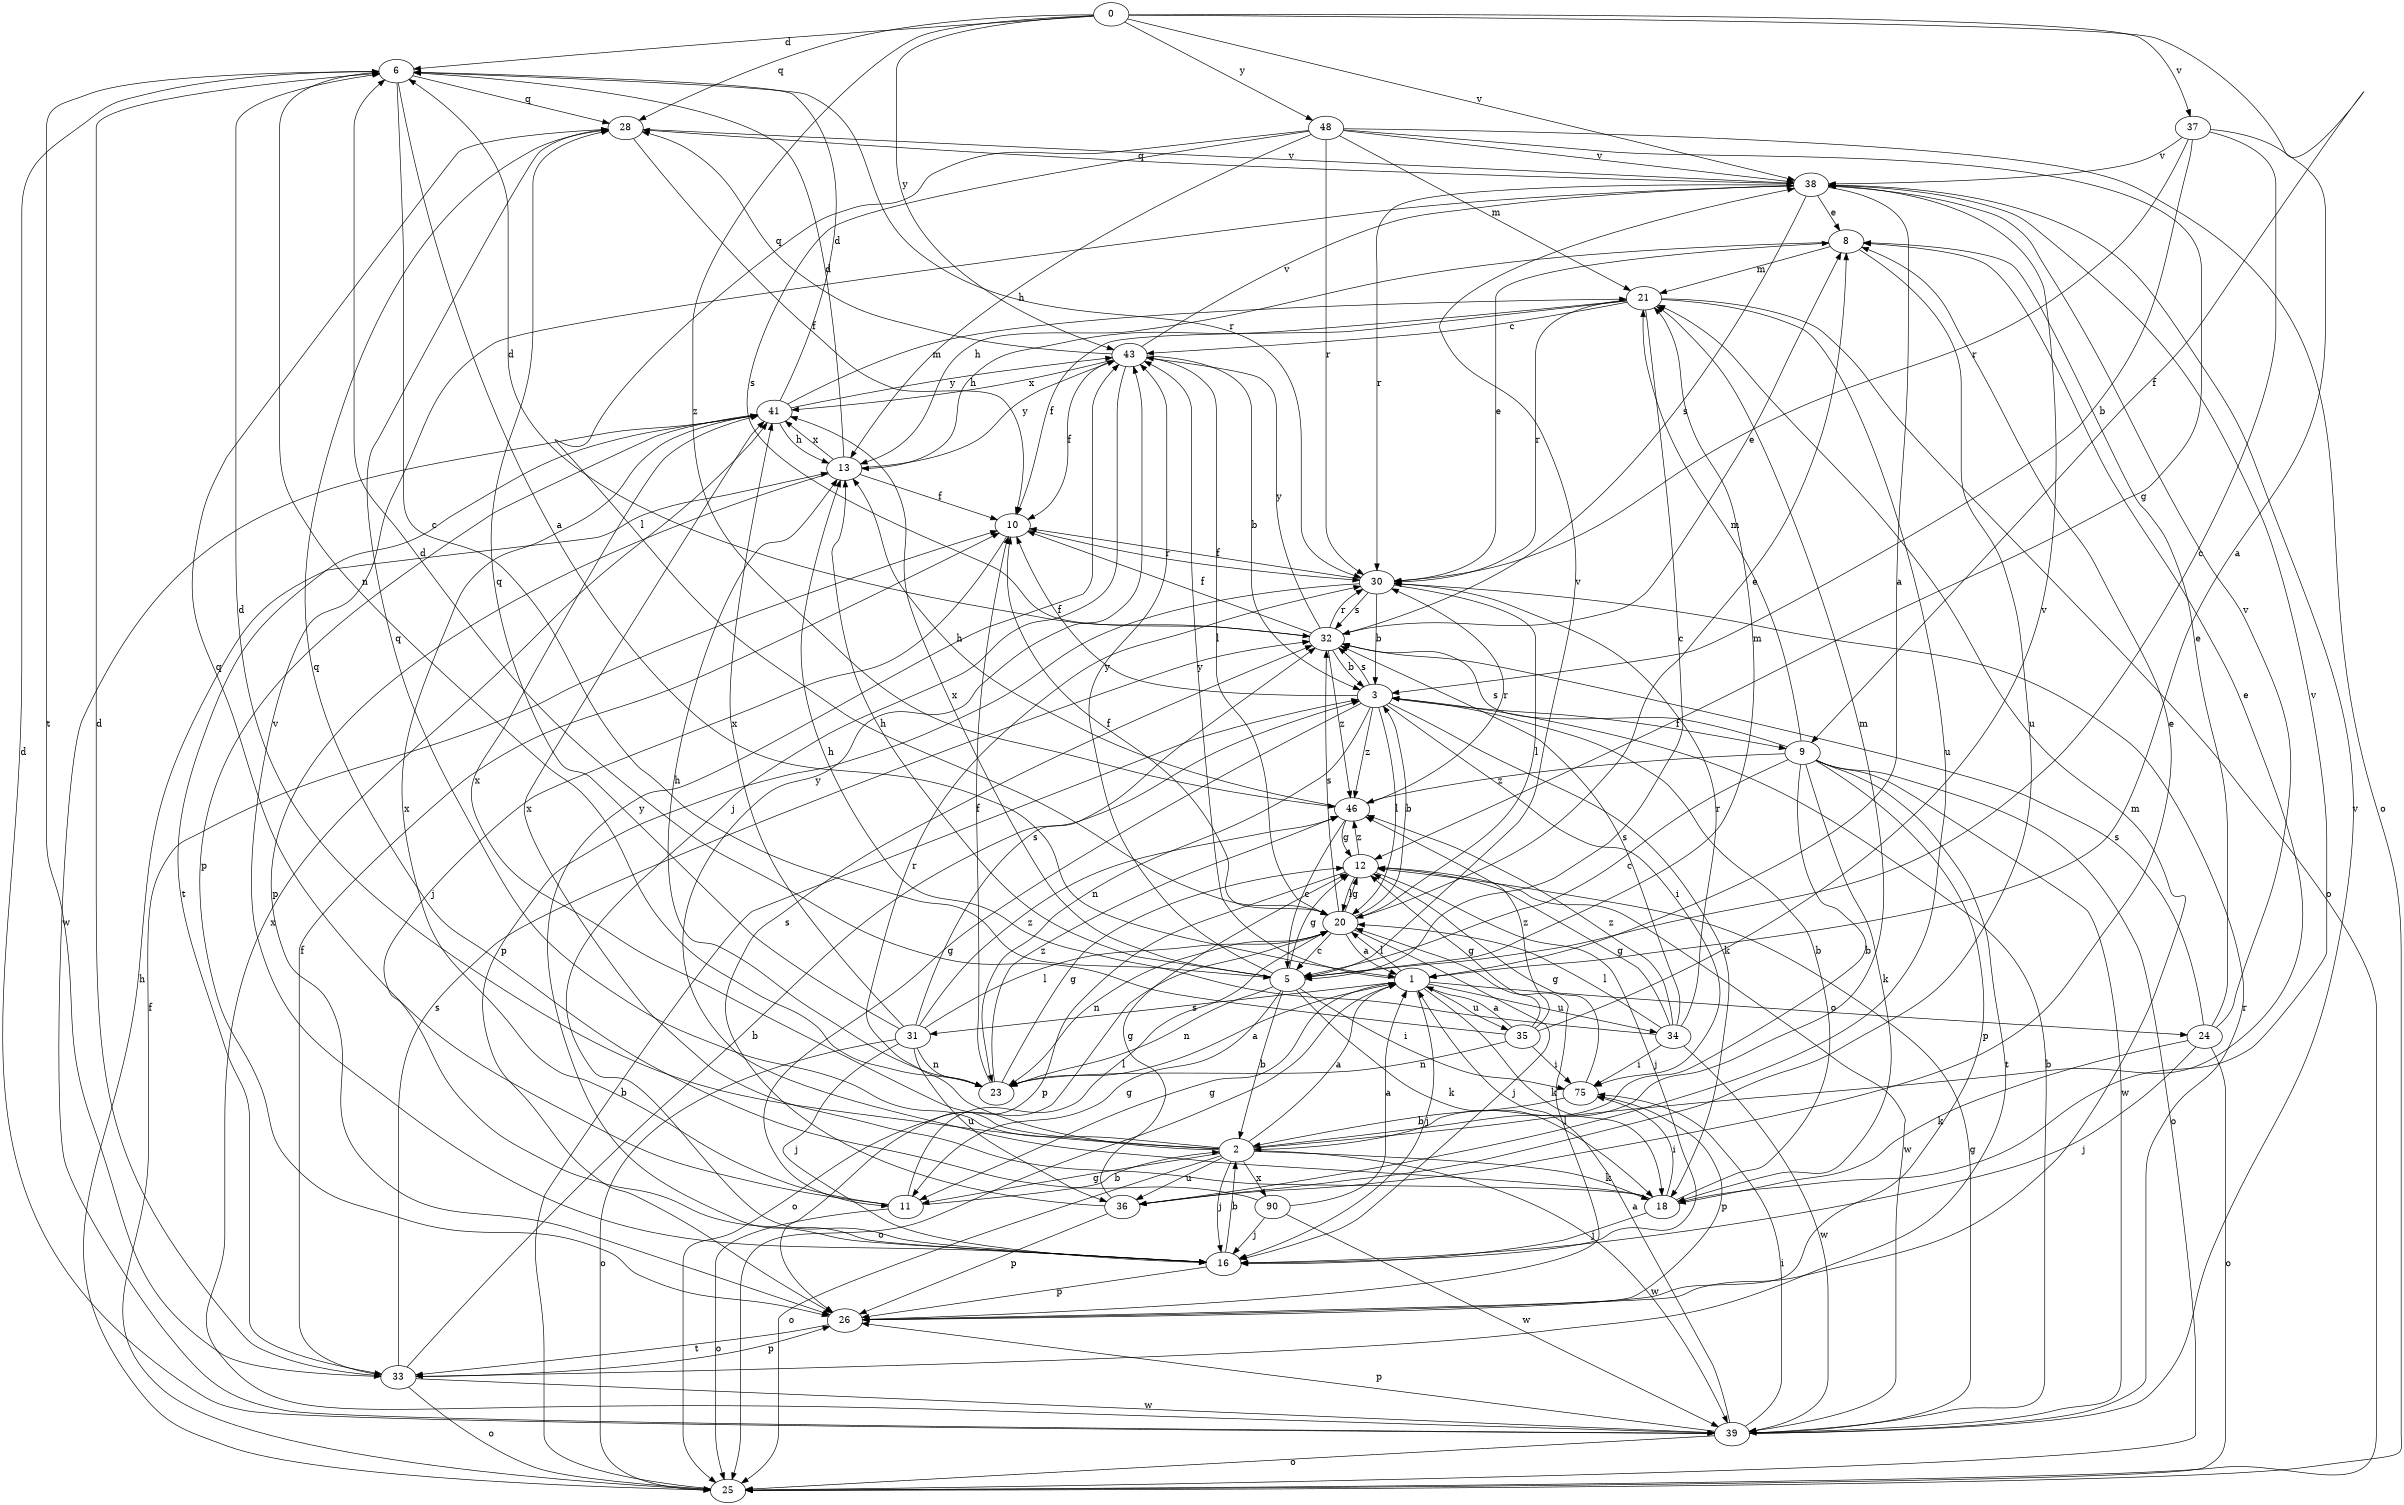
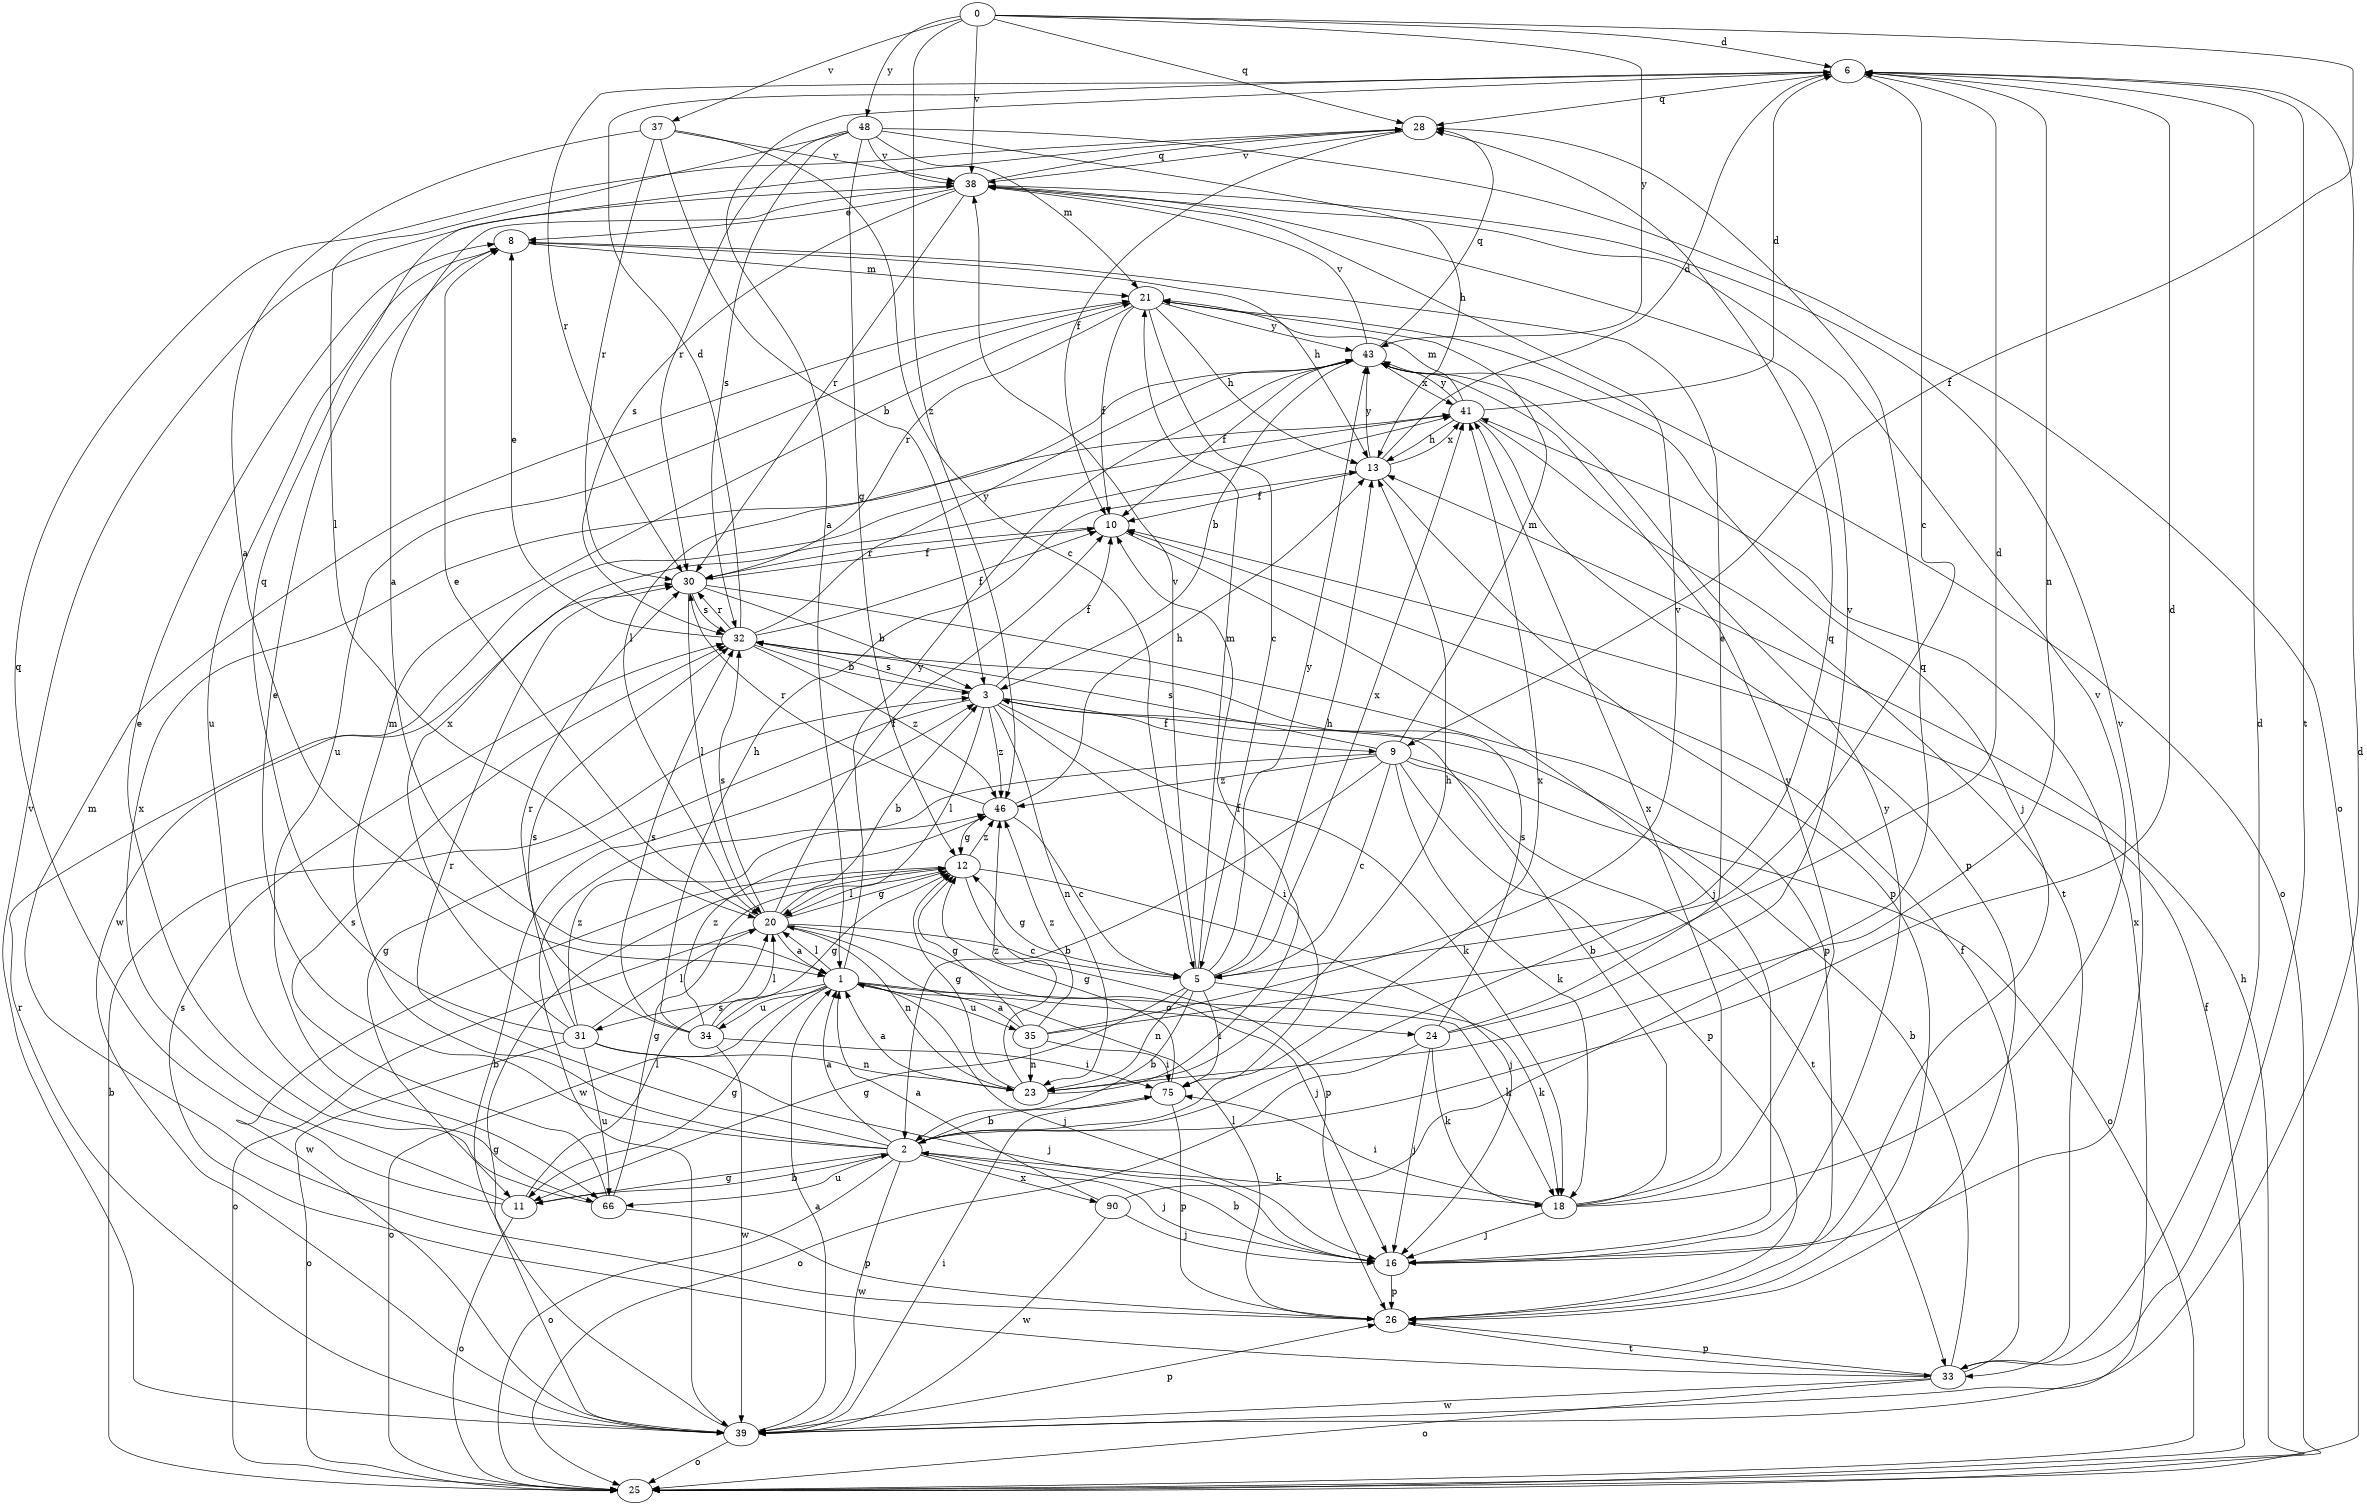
(1496, 307) -> none
(1512, 327) -> (1274, 327)
(1122, 1207) -> (609, 1207)
